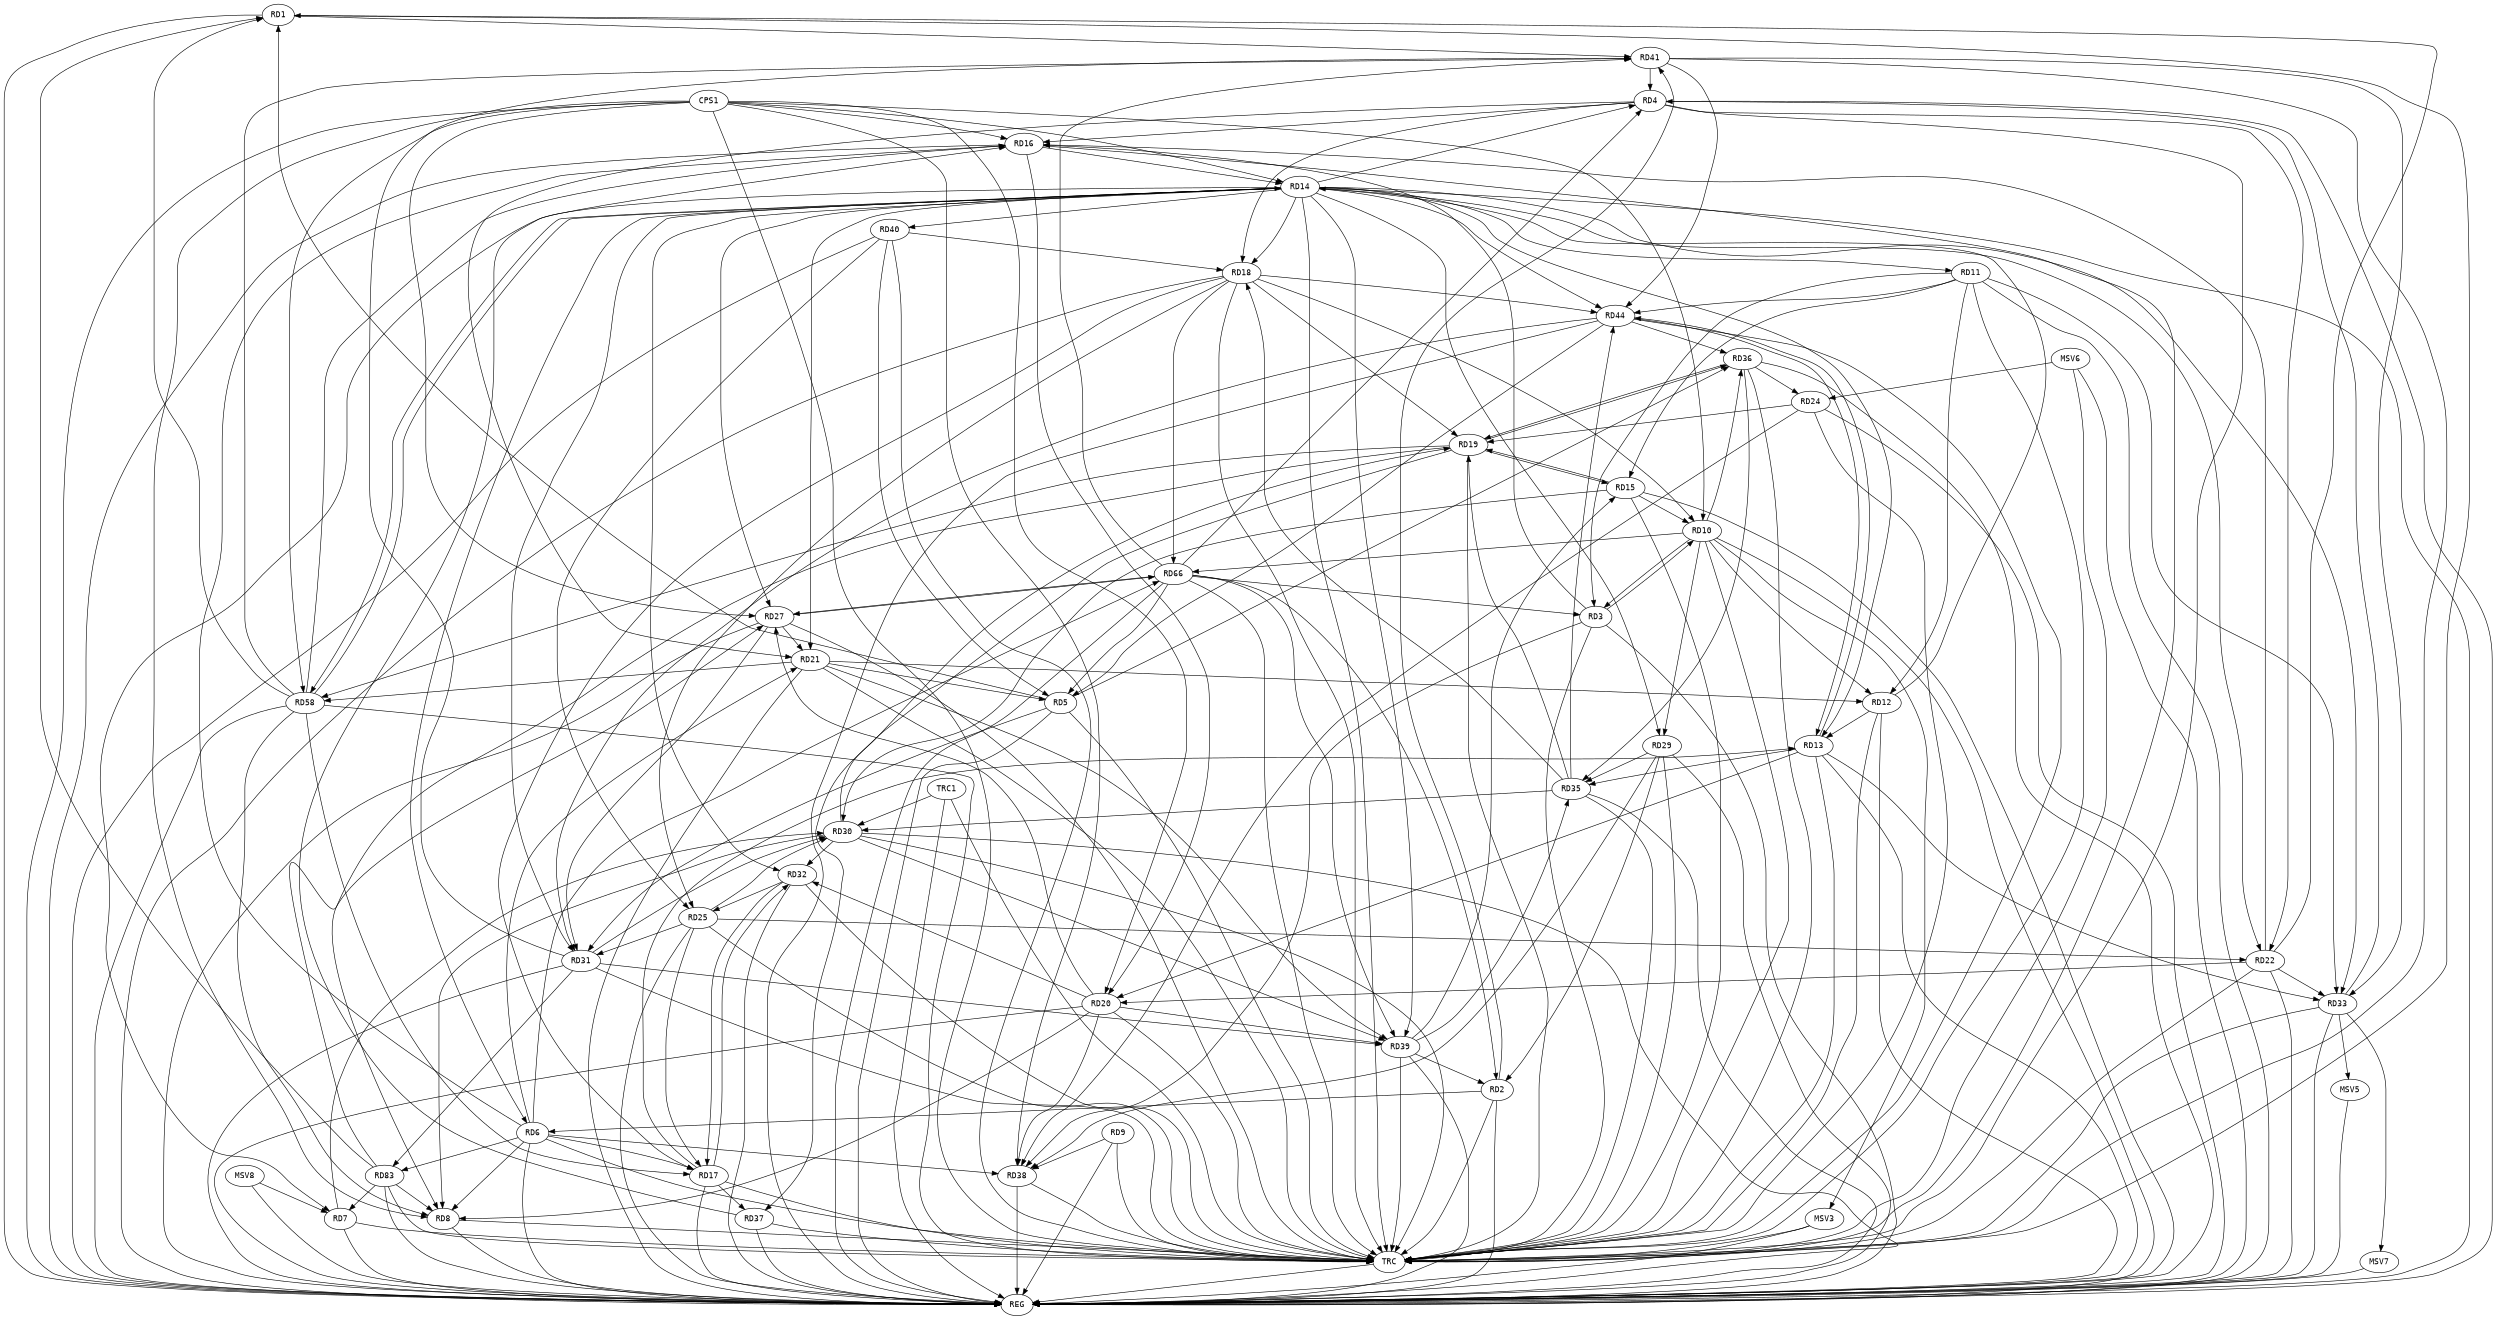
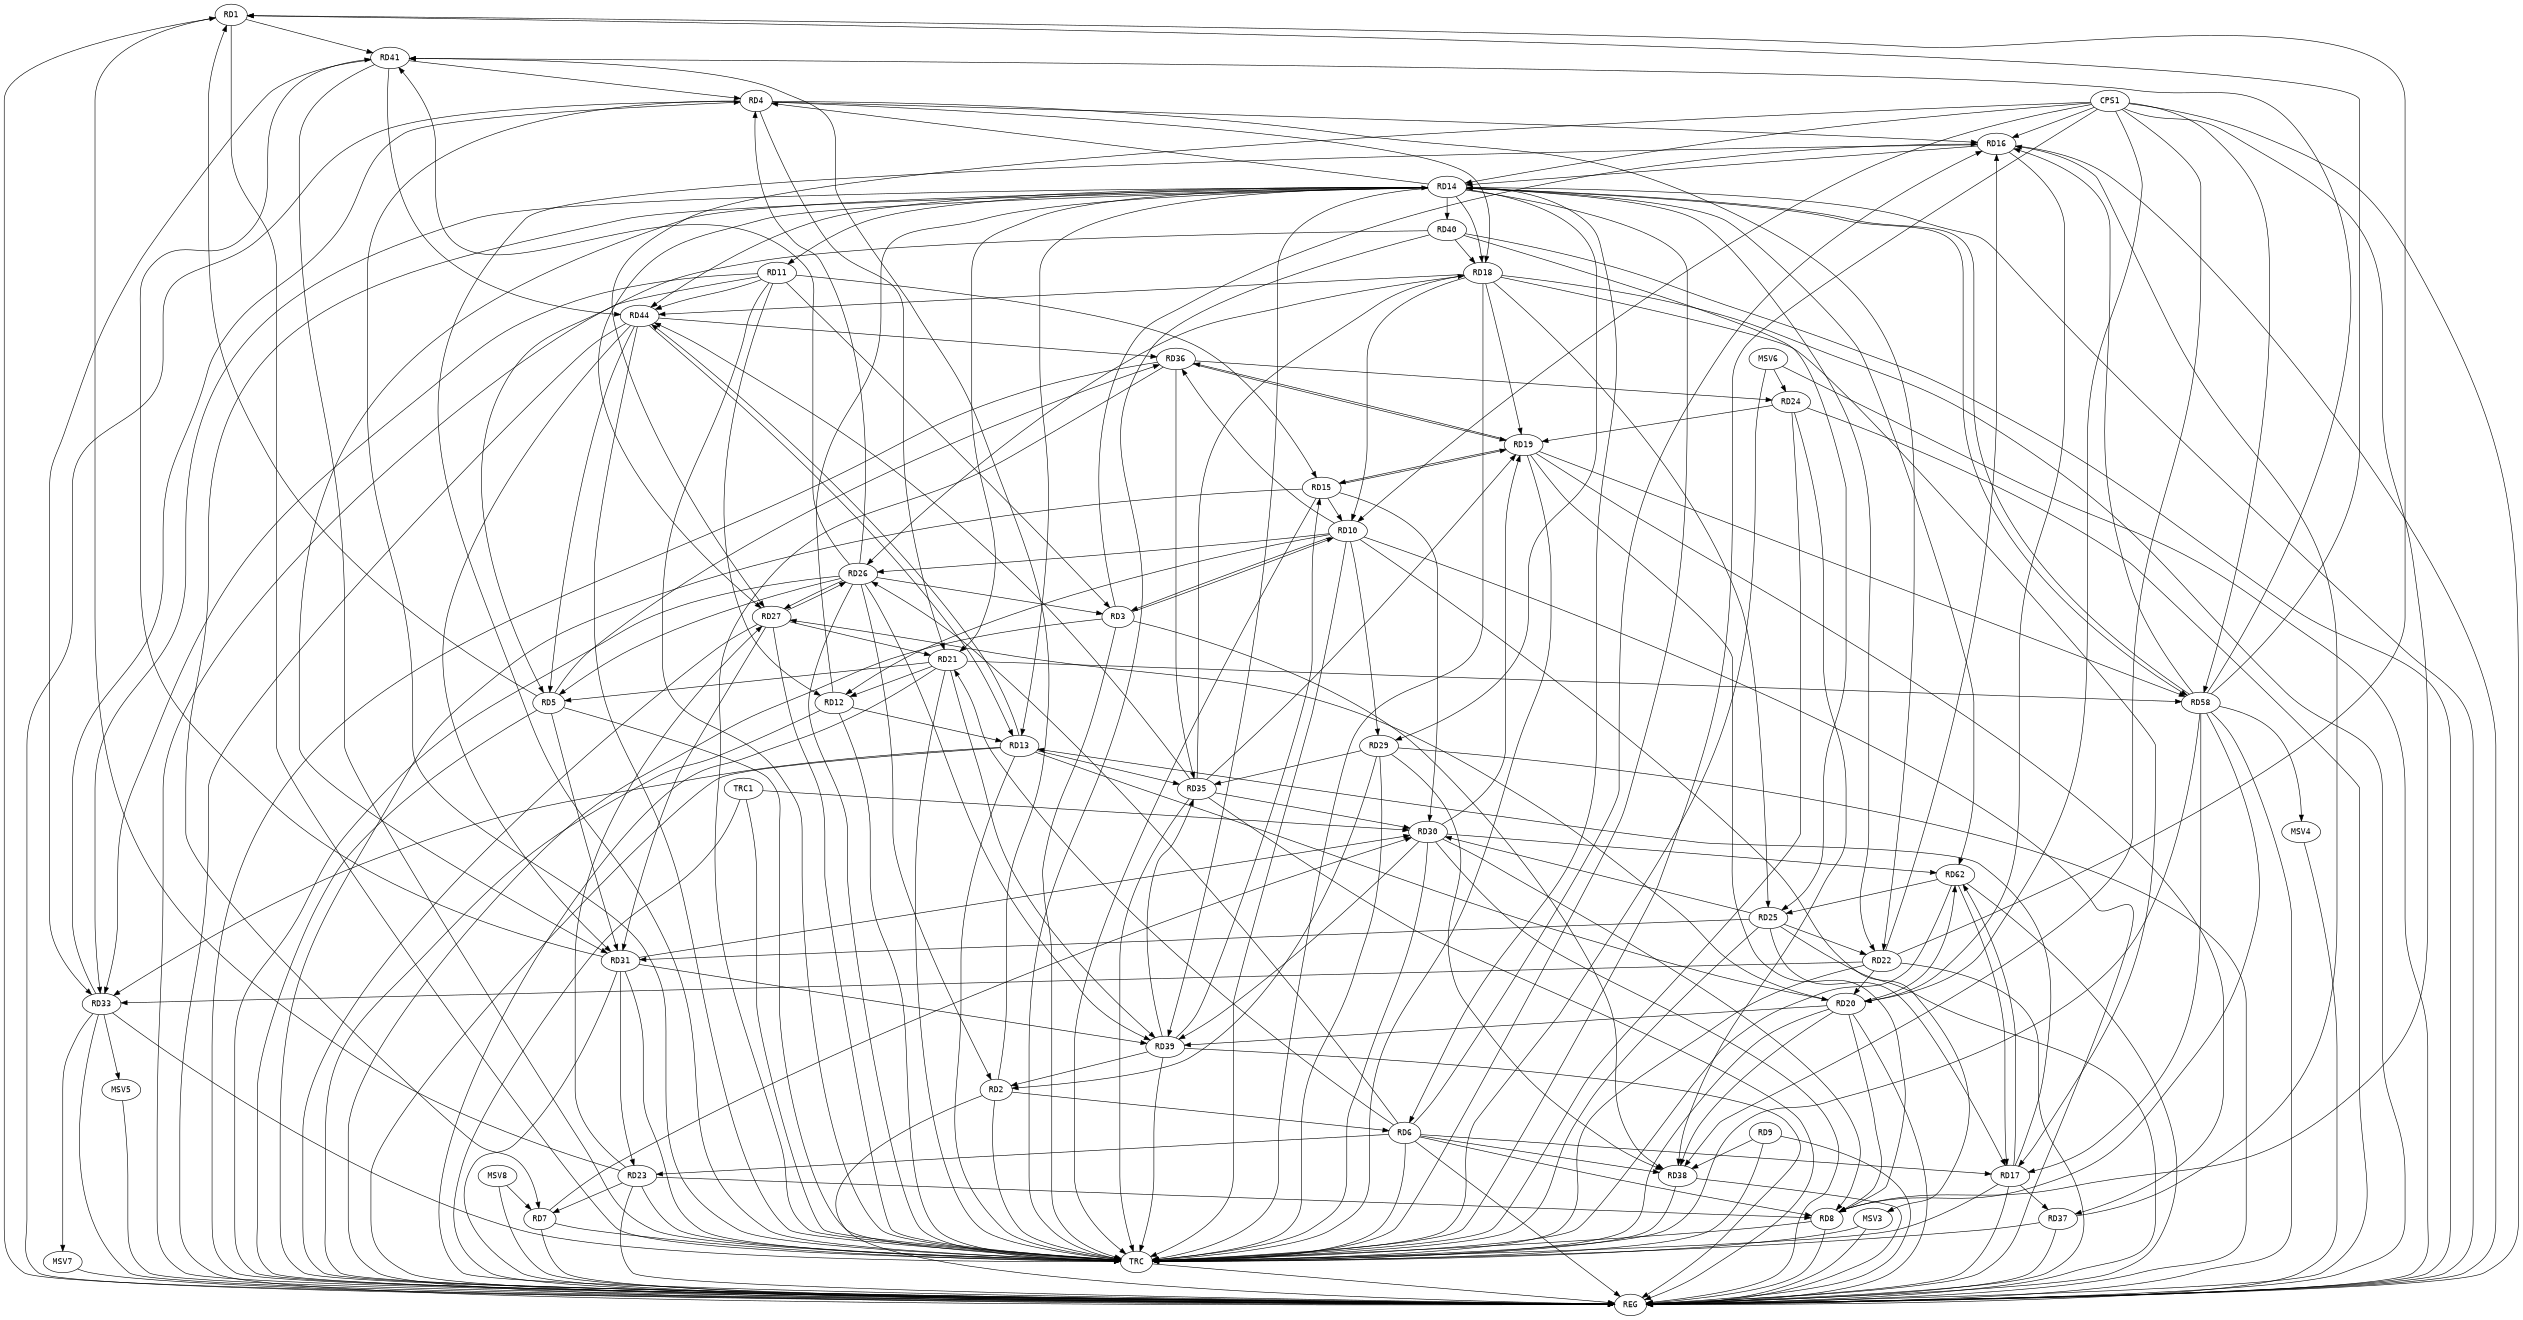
(1174, 574) -> (858, 574)
none -> (2301, 832)
(797, 875) -> (1955, 875)
(385, 1176) -> (637, 1176)
